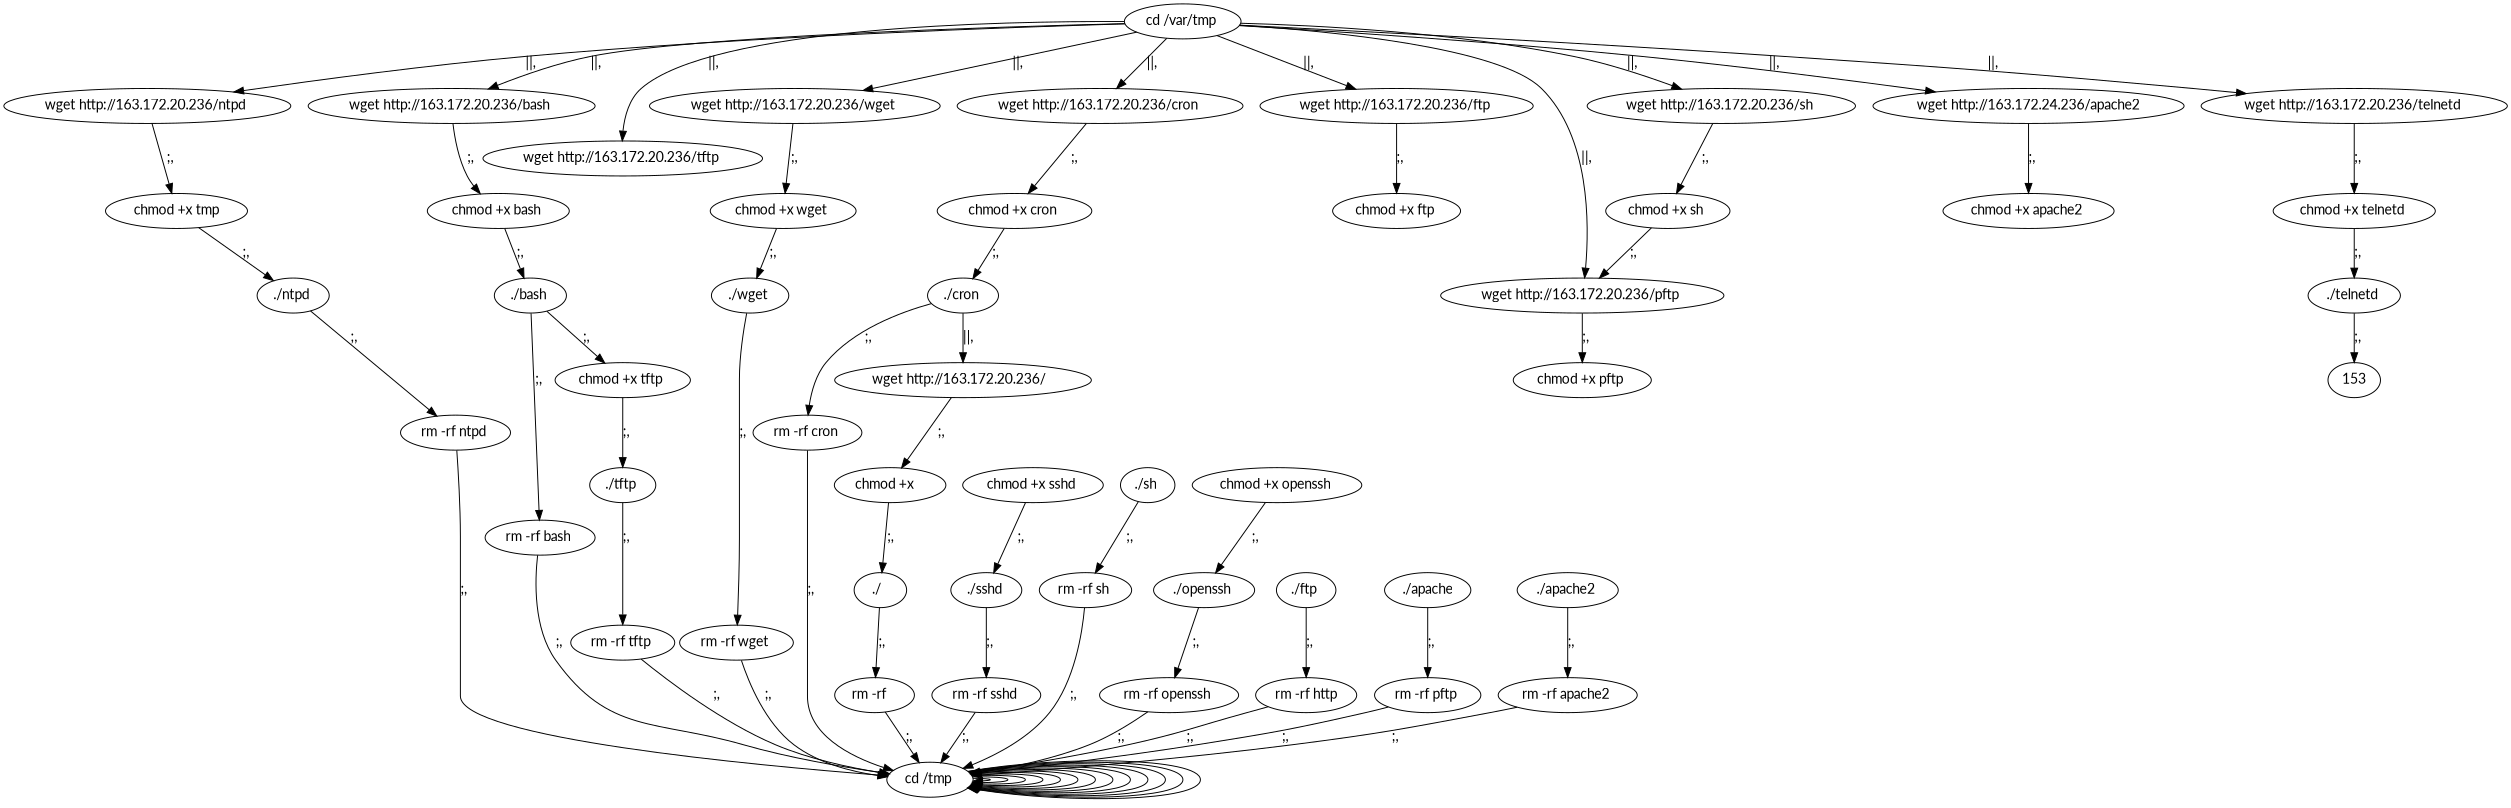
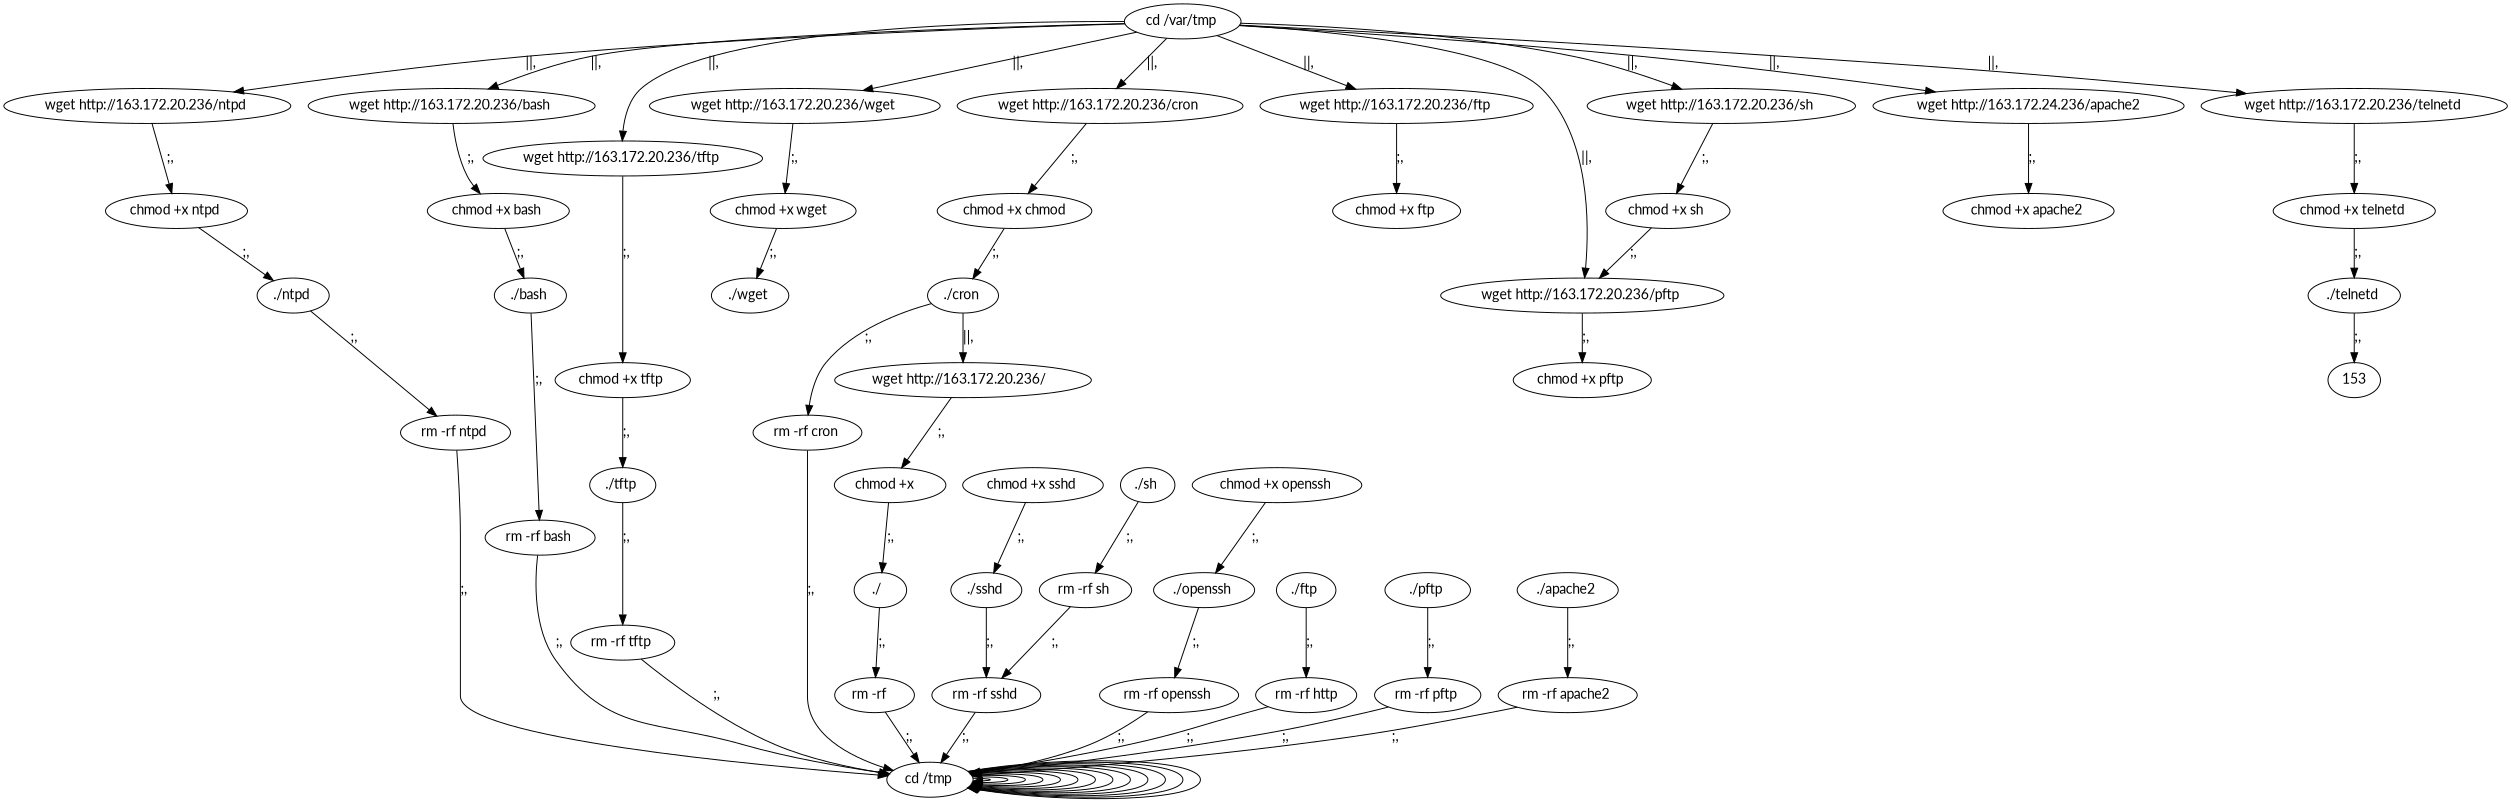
(176, 211) -> (176, 211)
(1015, 211) -> (1015, 211)
(572, 334) -> (623, 265)
(1428, 590) -> (1428, 590)
(736, 643) -> none
(1055, 705) -> (1040, 639)
